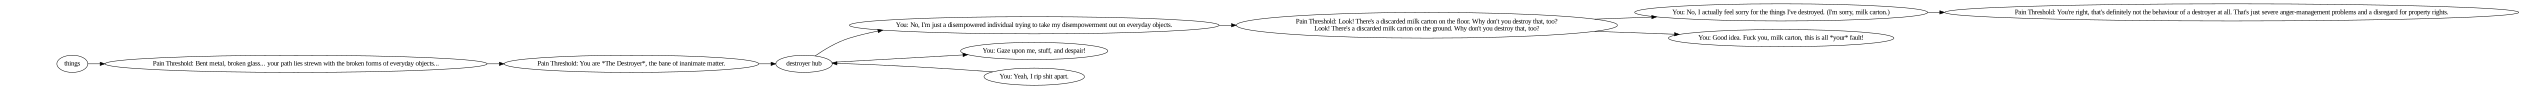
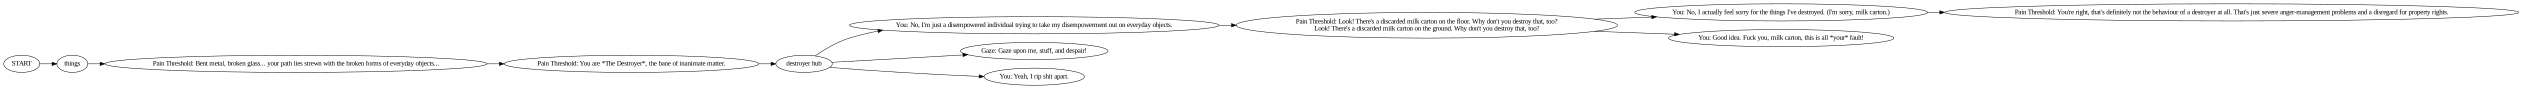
(1034, 51) -> (1034, 51)
none -> (22, 64)
(915, 67) -> (904, 73)
